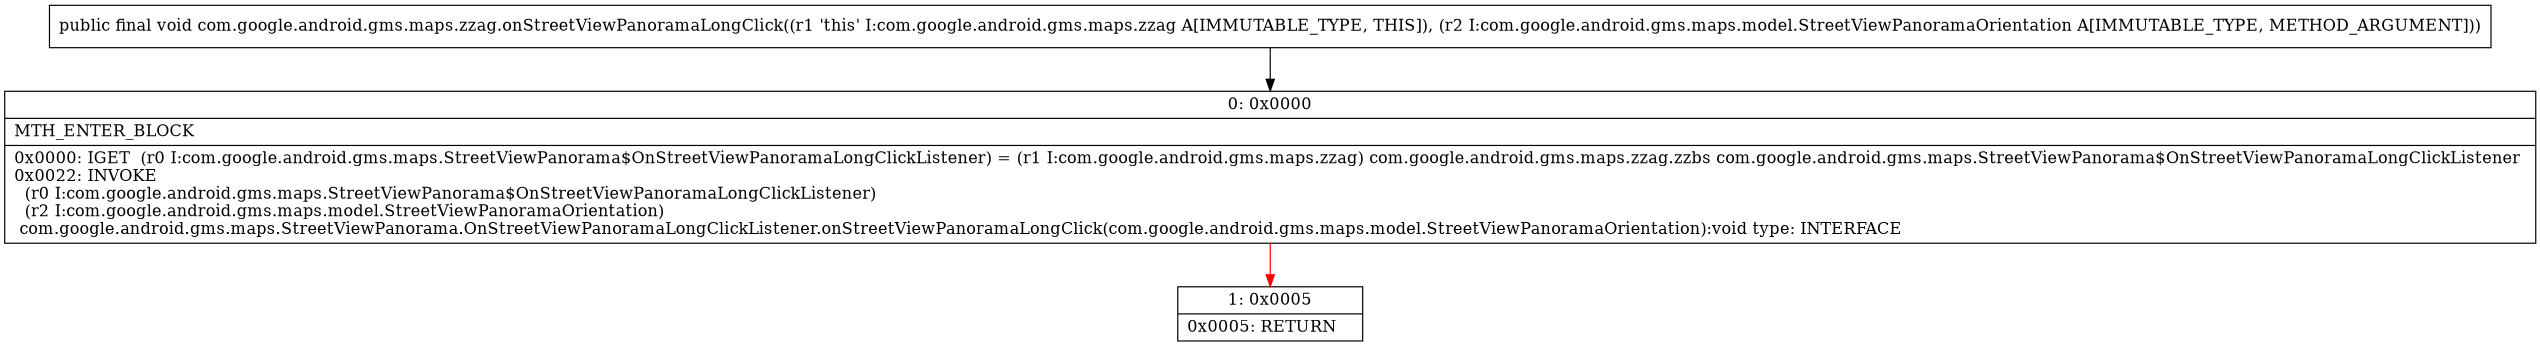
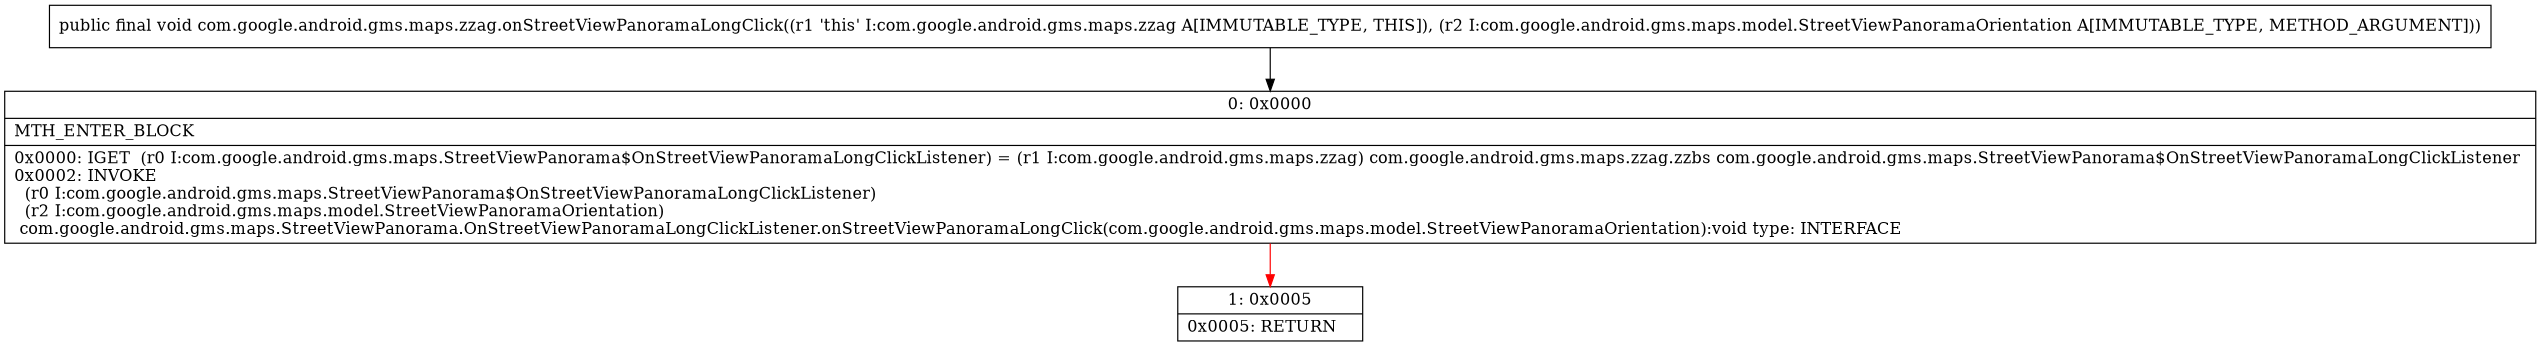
(91, 176) -> (91, 176)
